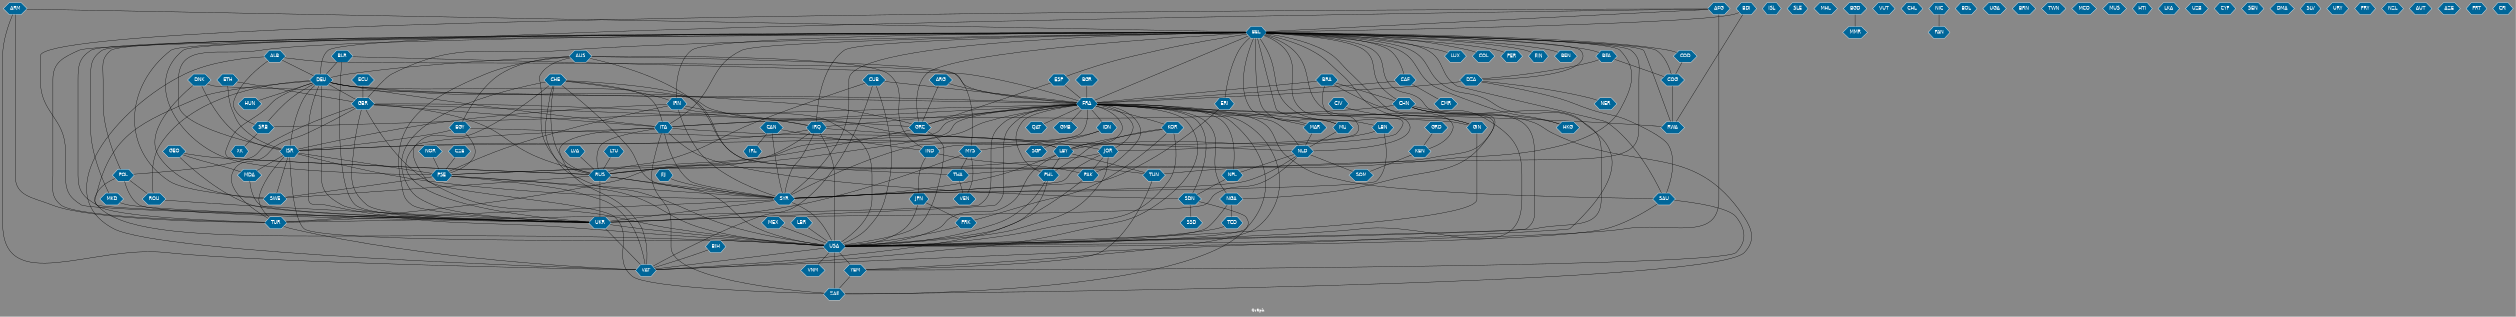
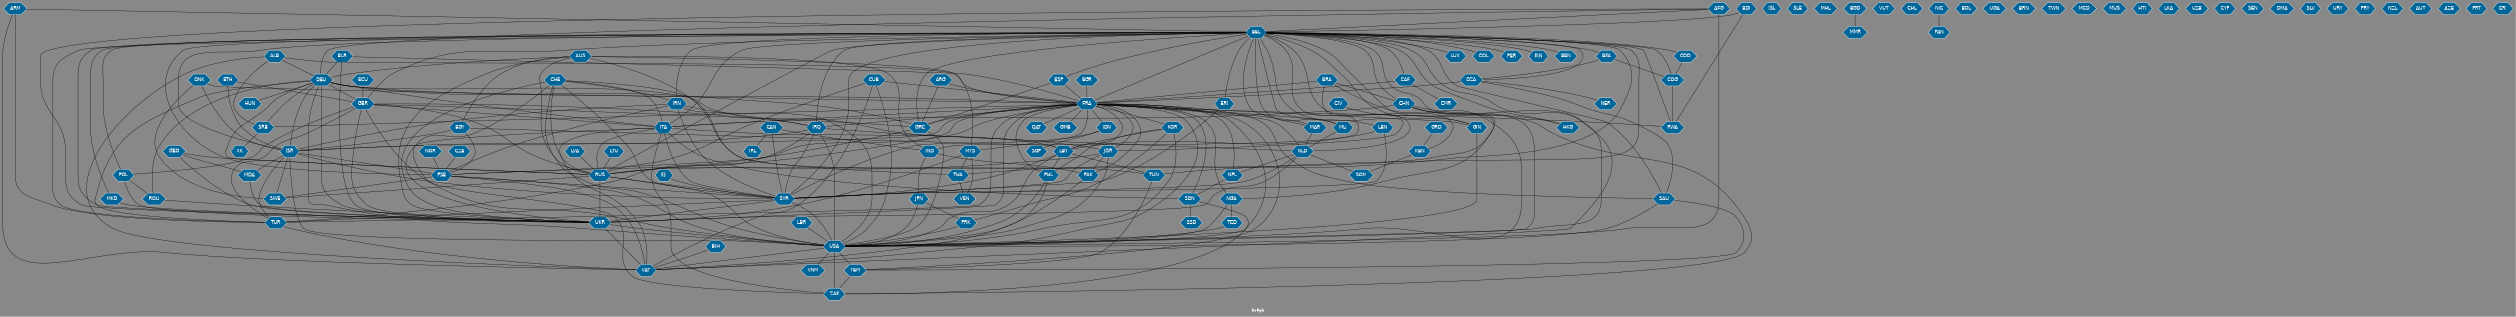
(582, 36) -> (828, 52)
(773, 223) -> none
(439, 236) -> none
